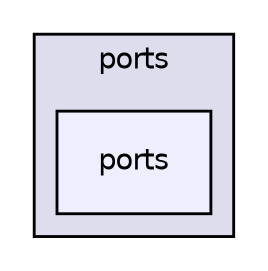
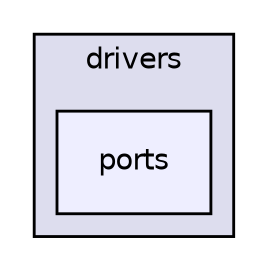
(134, 61) -> (134, 61)
